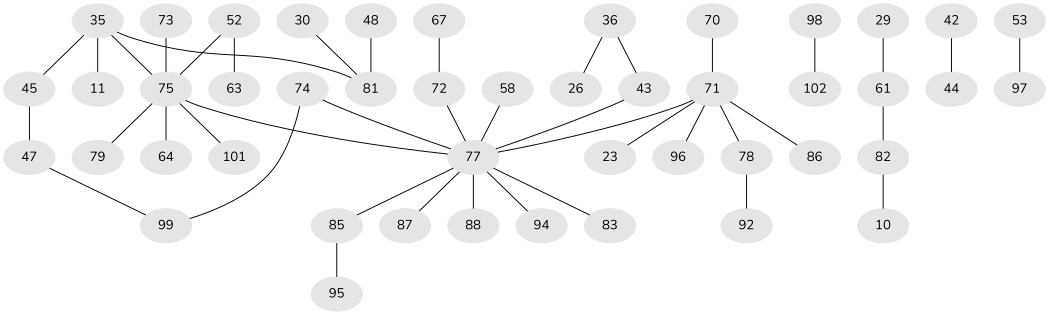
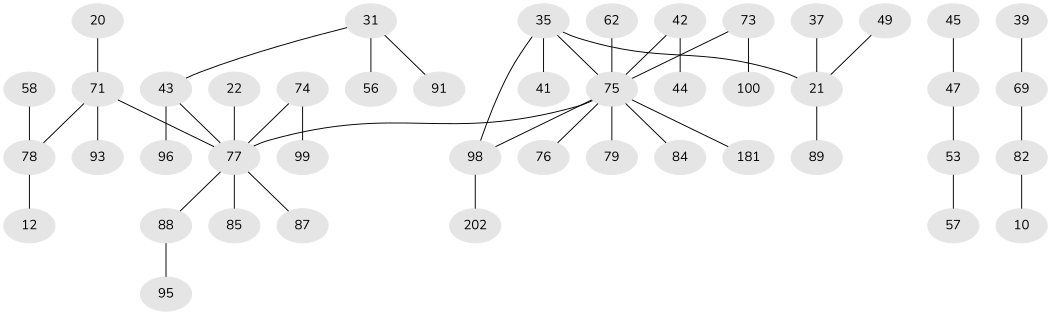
(234, 21) -> (612, 21)
(303, 21) -> (817, 21)
(371, 21) -> (885, 21)
(439, 21) -> none
(610, 21) -> (371, 21)
(712, 21) -> (98, 21)
(883, 21) -> (1022, 21)
(64, 55) -> (502, 86)
none -> (643, 58)
(98, 89) -> (544, 89)
(234, 89) -> none
(371, 89) -> (817, 89)
(439, 89) -> (234, 89)
none -> (439, 89)
(576, 89) -> (371, 89)
none -> (748, 89)
(815, 89) -> (475, 226)
(883, 89) -> (1022, 89)
(1020, 89) -> (953, 226)
(490, 123) -> (29, 123)
none -> (544, 123)
(695, 123) -> (166, 117)
(166, 157) -> (680, 157)
(234, 157) -> (748, 157)
none -> (544, 157)
(610, 157) -> (98, 157)
(815, 157) -> none
none -> (817, 157)
(98, 192) -> (953, 123)
(542, 226) -> none
(610, 226) -> none
(747, 226) -> (29, 226)
(337, 260) -> (166, 260)
